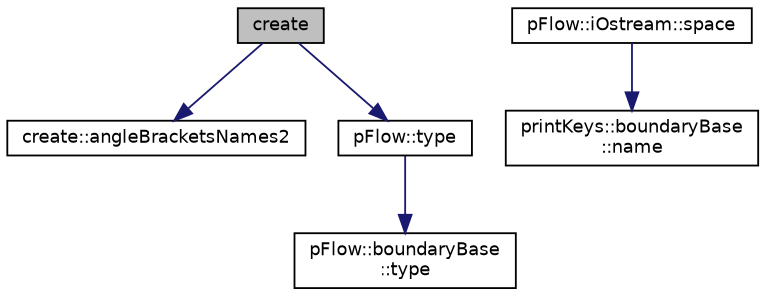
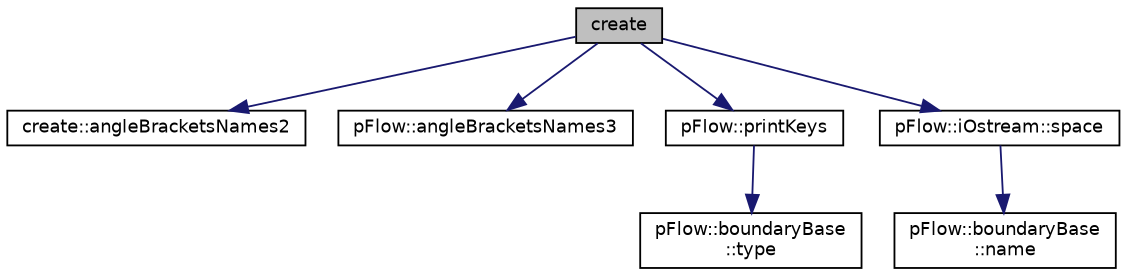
none -> (792, 72)
none -> (486, 128)
(405, 138) -> (755, 128)
(632, 138) -> (1005, 241)
